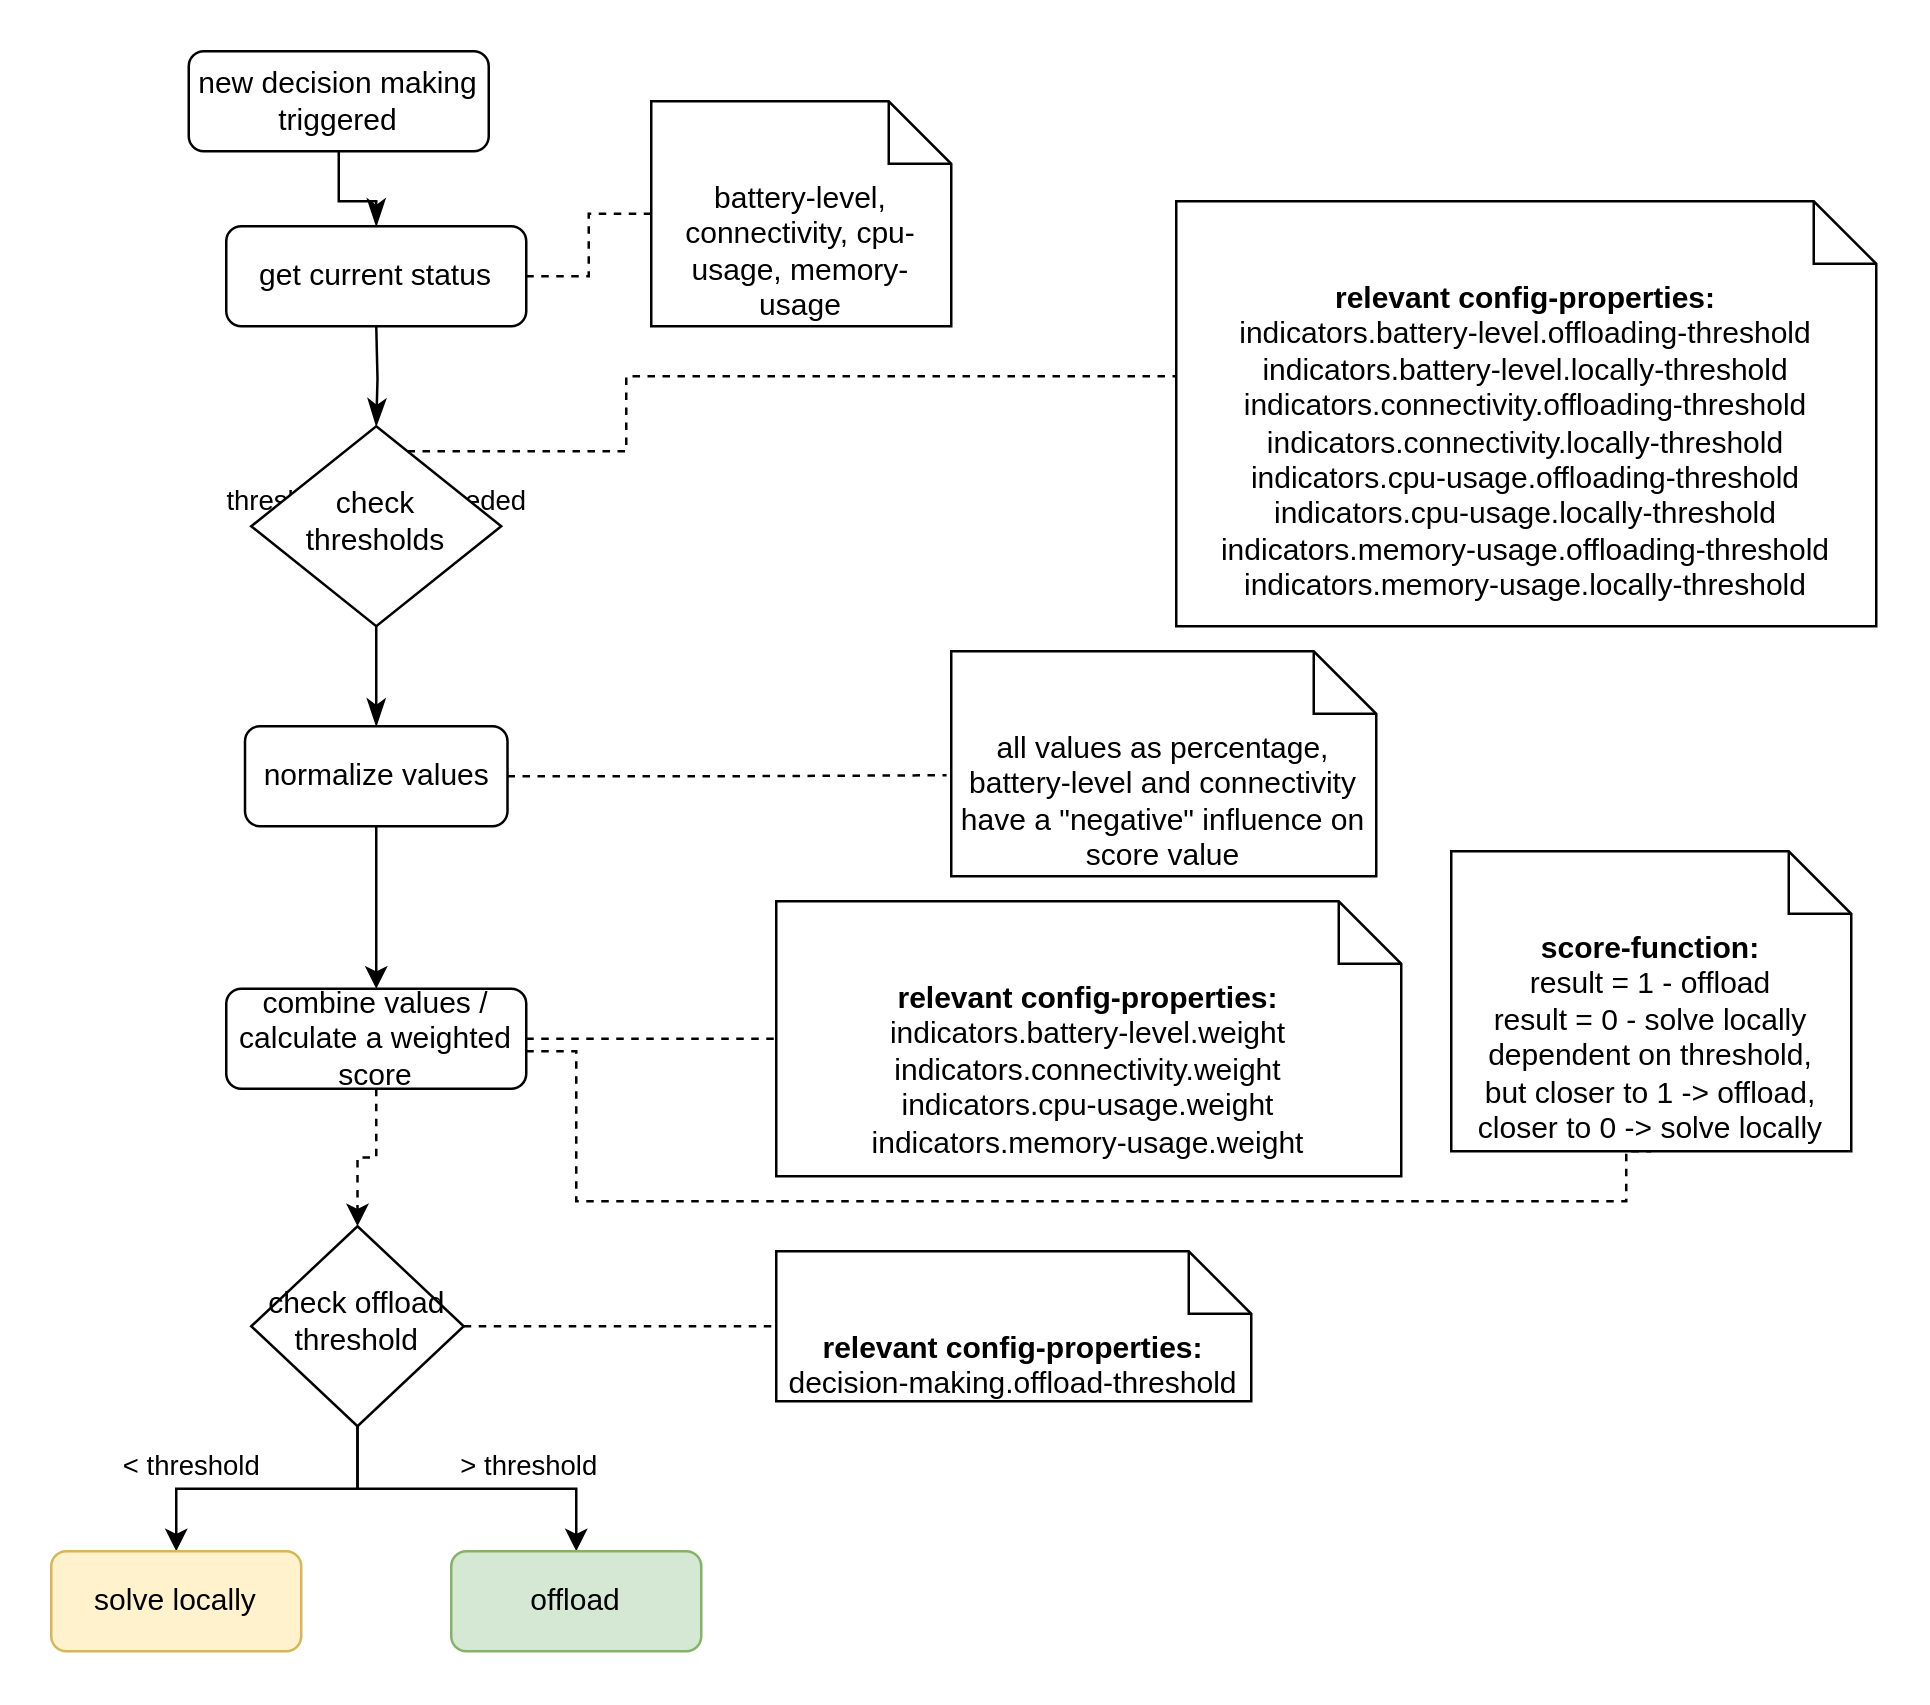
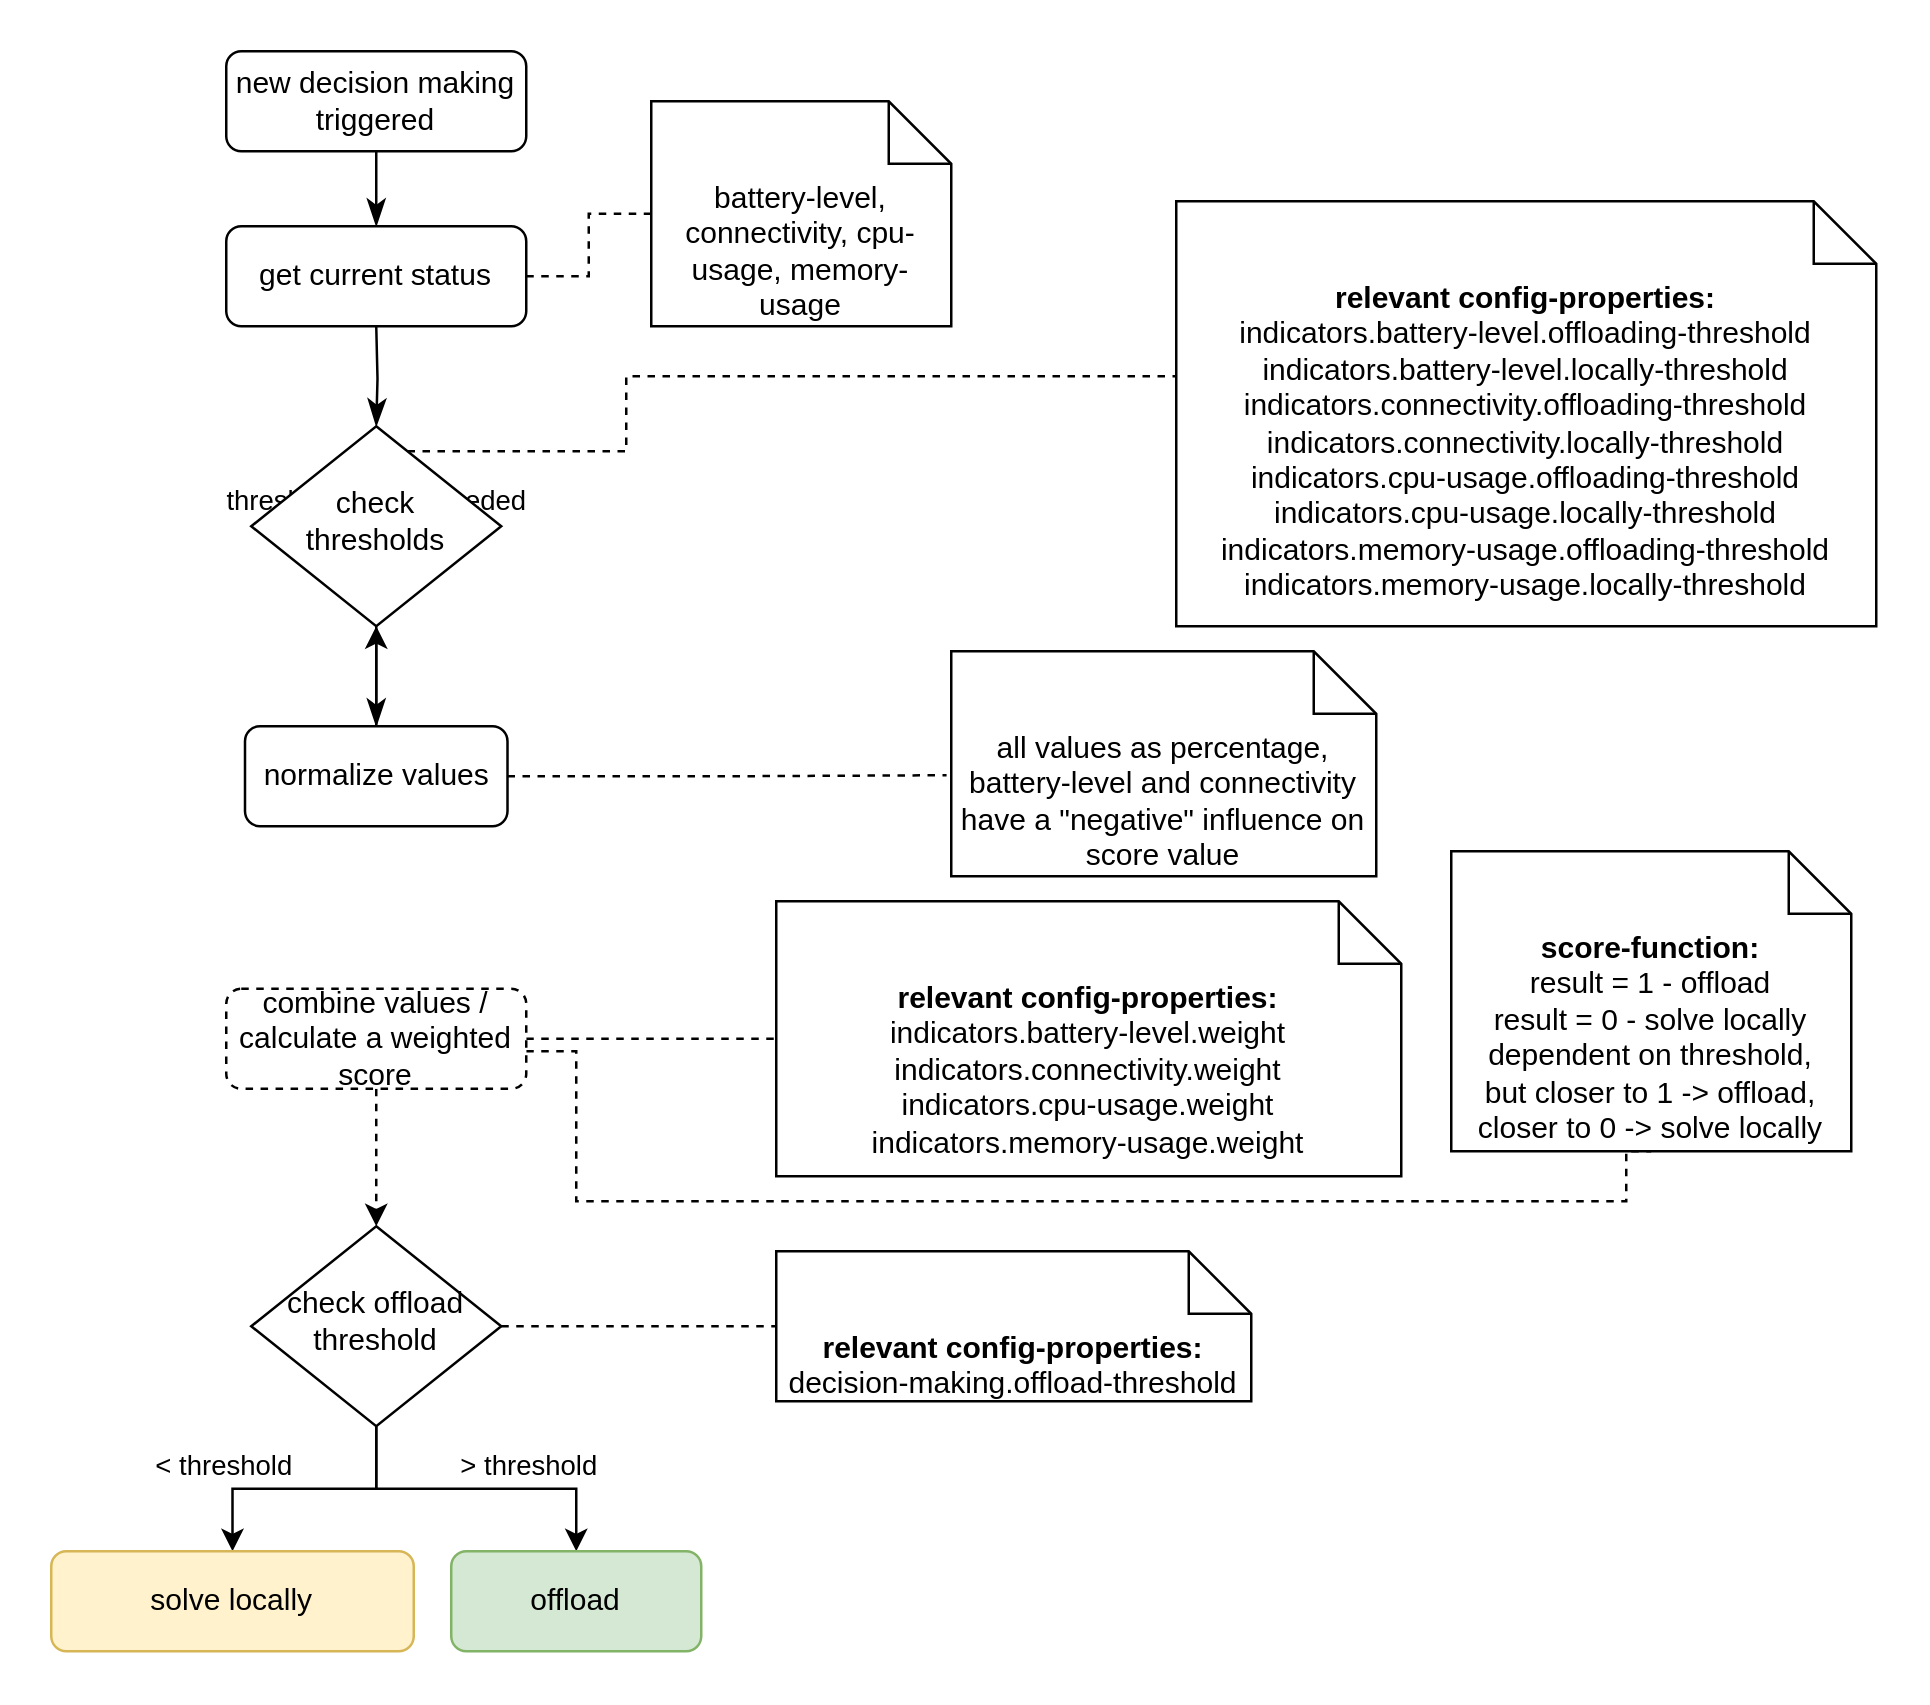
(339, 101) -> (376, 101)
(376, 900) -> (376, 724)
(376, 1039) -> (376, 1039)
(358, 1326) -> (376, 1326)
(176, 1601) -> (233, 1601)
